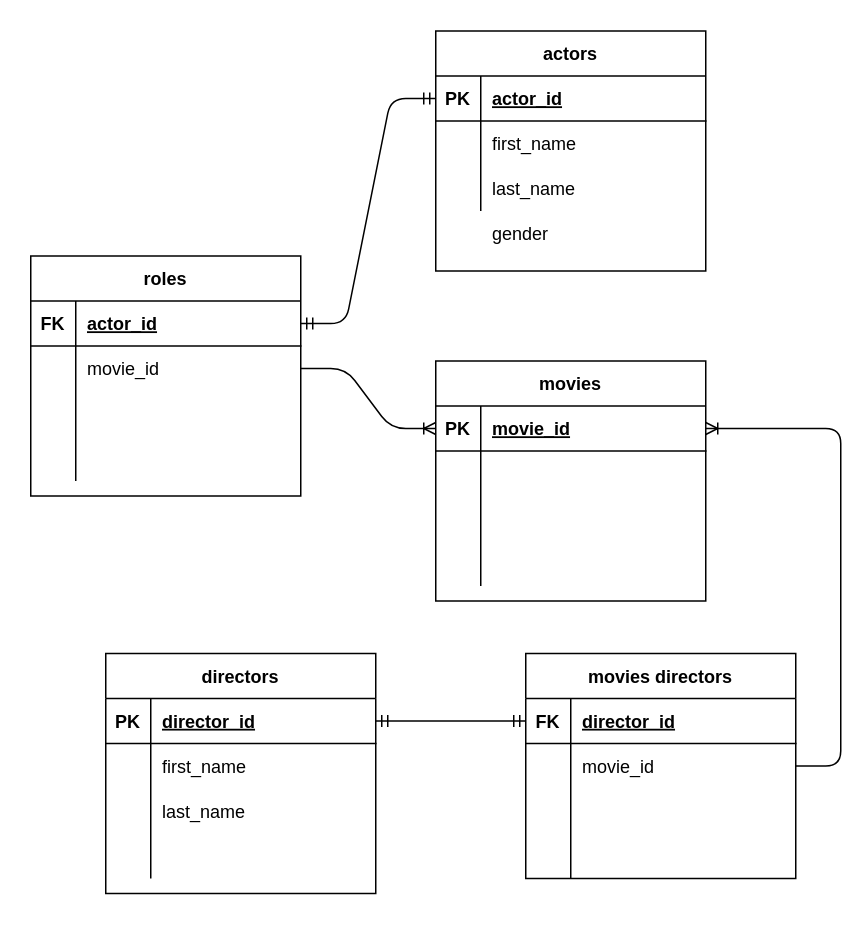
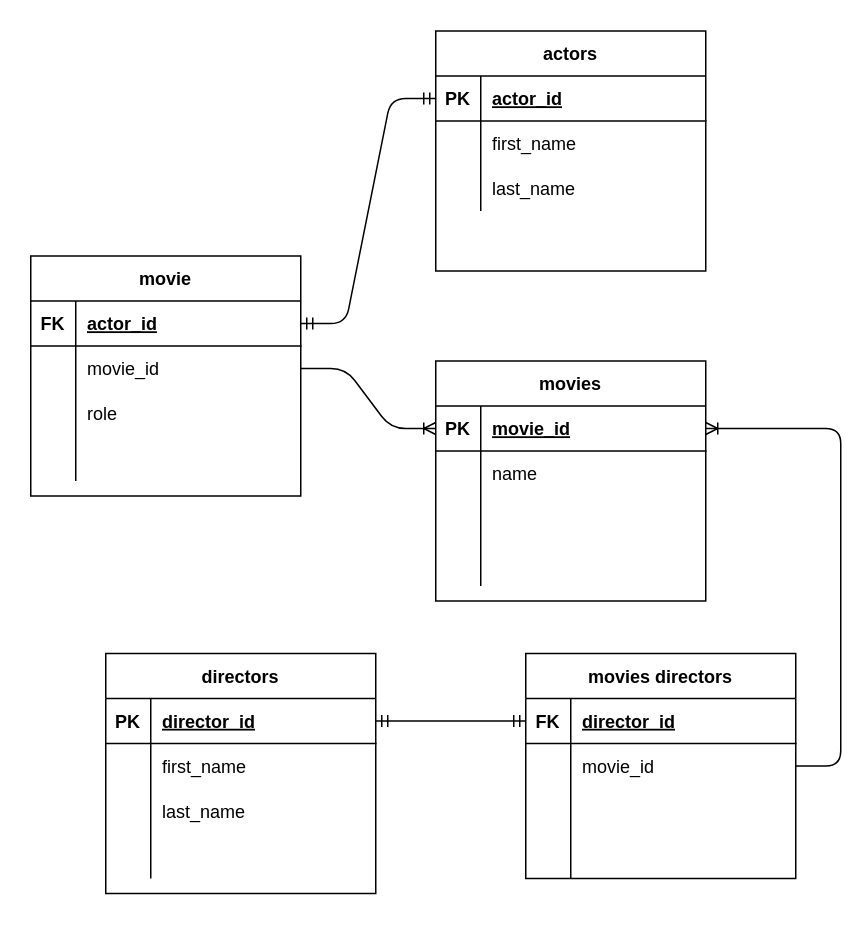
(593, 233) -> none
(165, 279) -> (165, 279)
none -> (188, 413)
none -> (593, 473)
